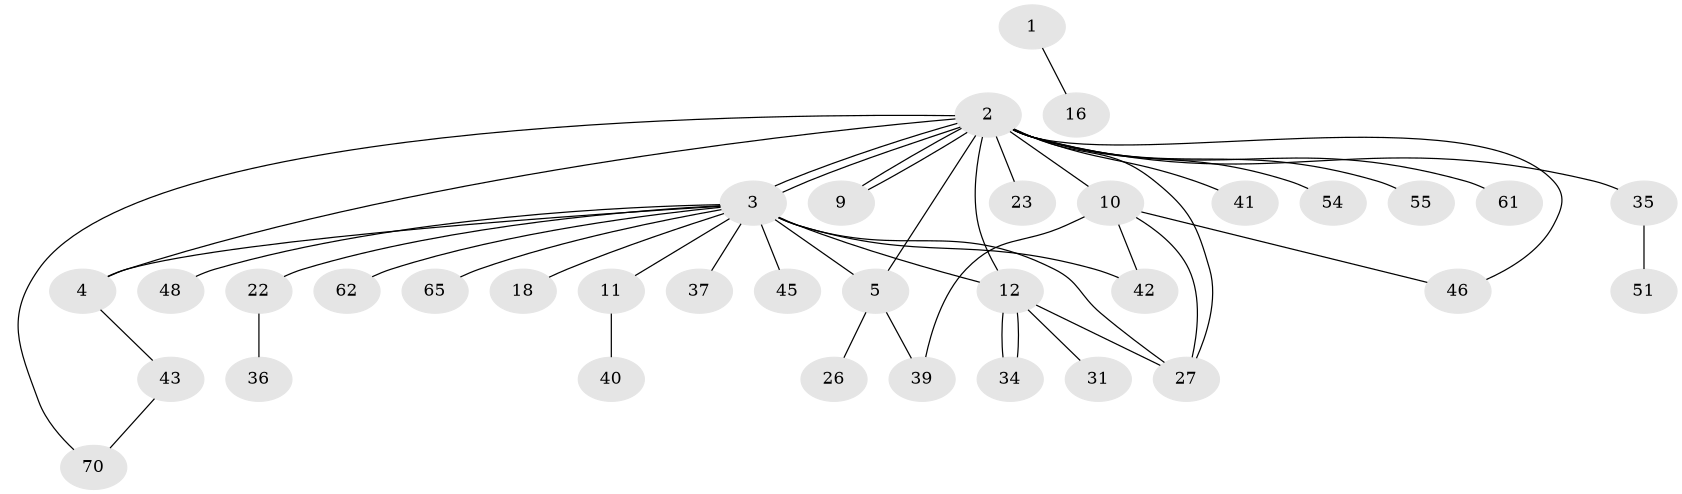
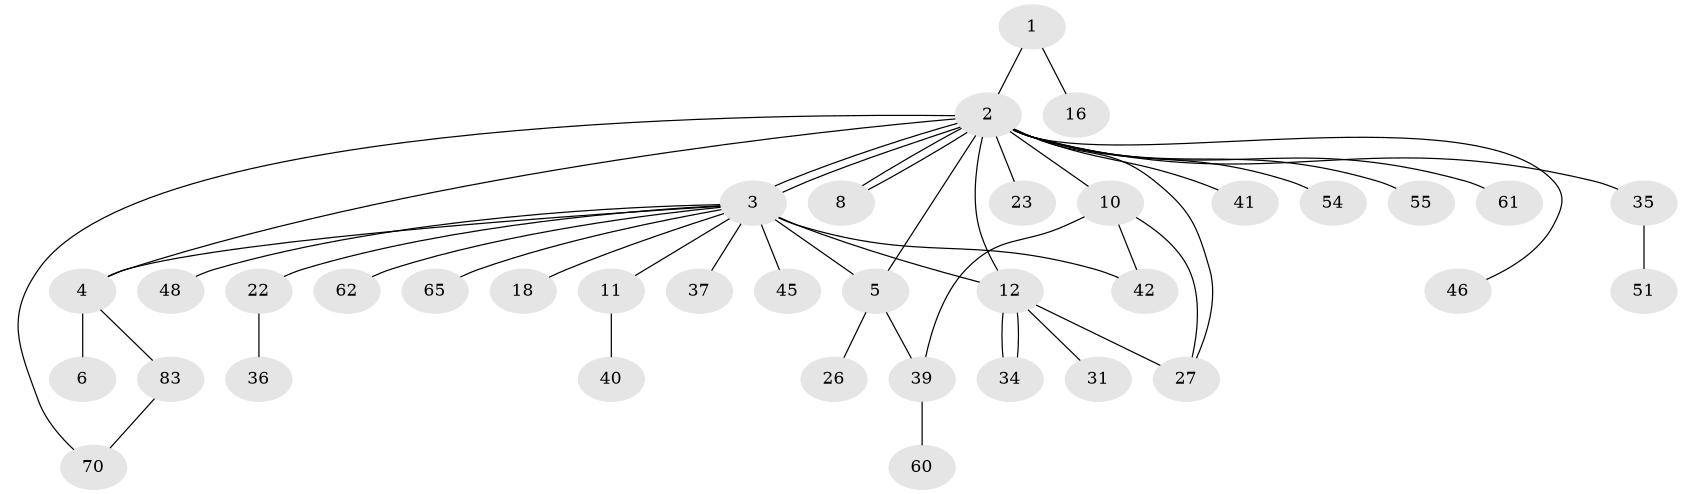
none -> (1010, 71)
(841, 203) -> (841, 203)
(1284, 247) -> none
(1050, 267) -> none
none -> (83, 379)
(171, 379) -> (171, 379)
none -> (922, 467)
